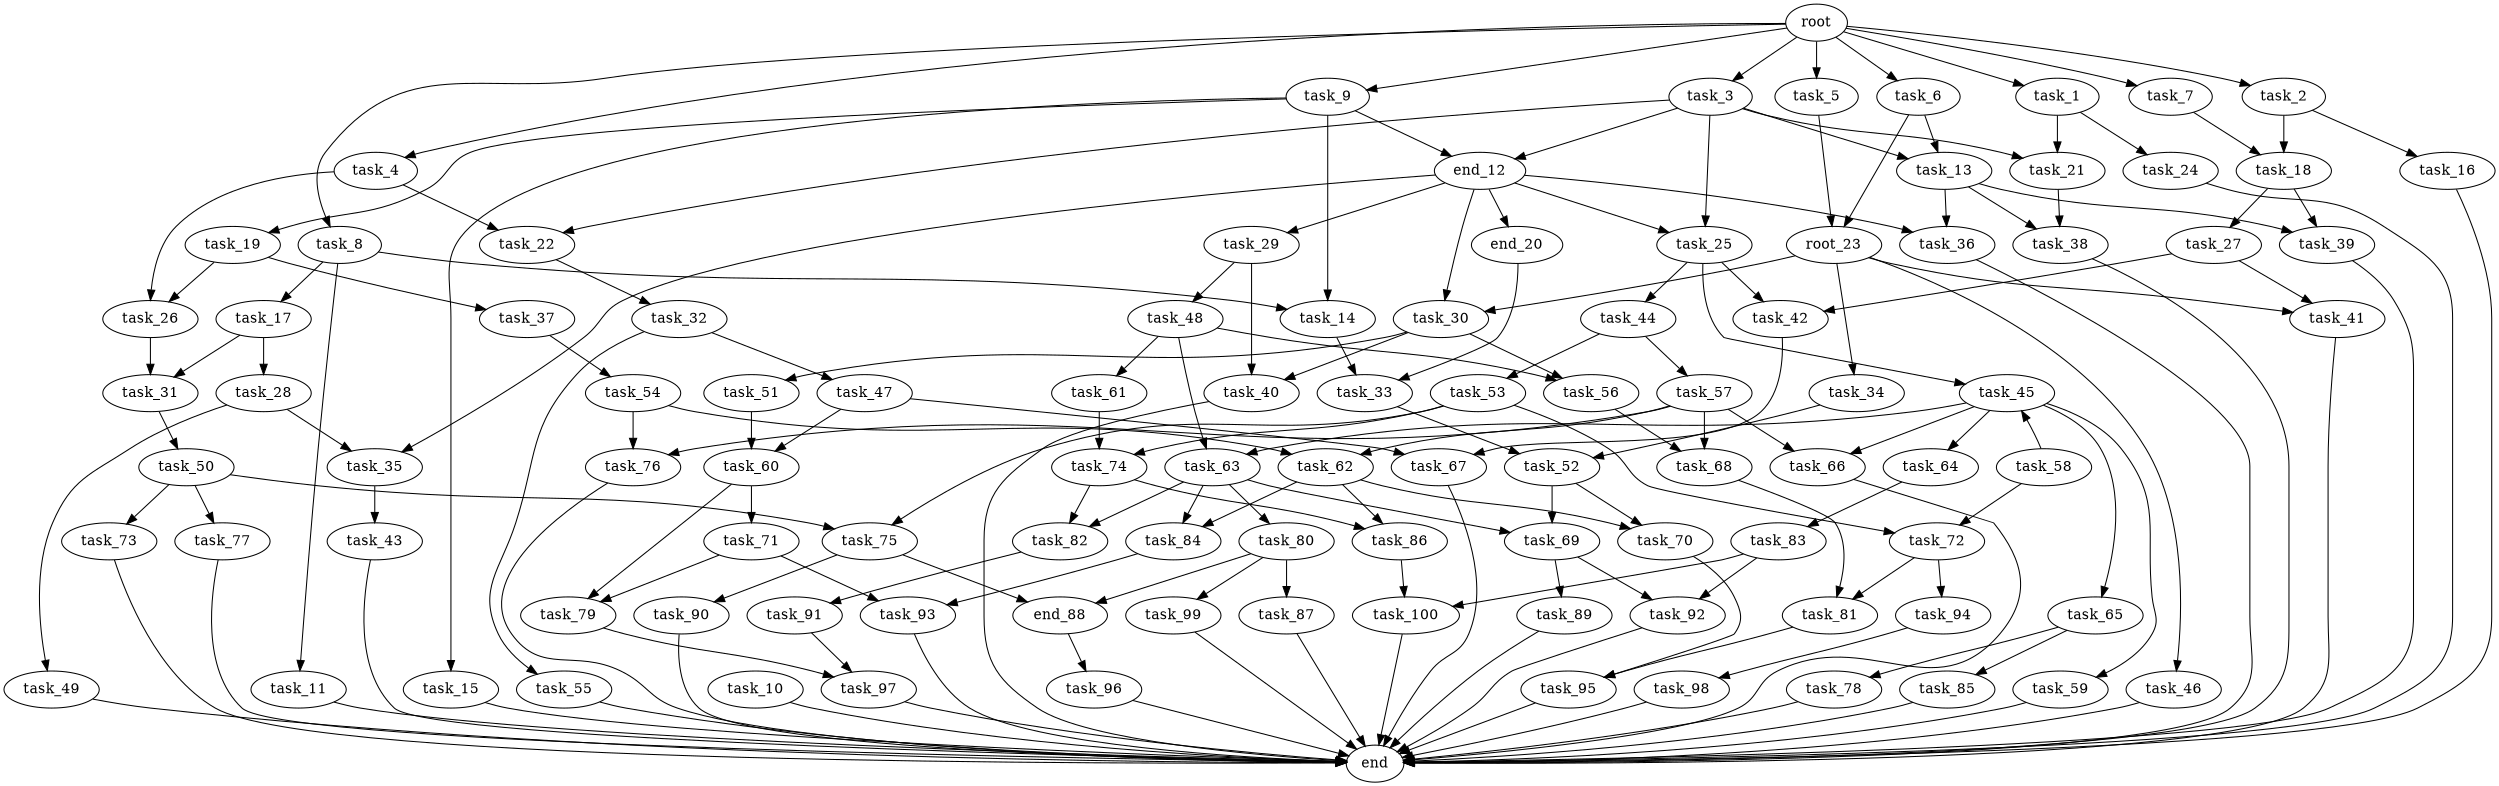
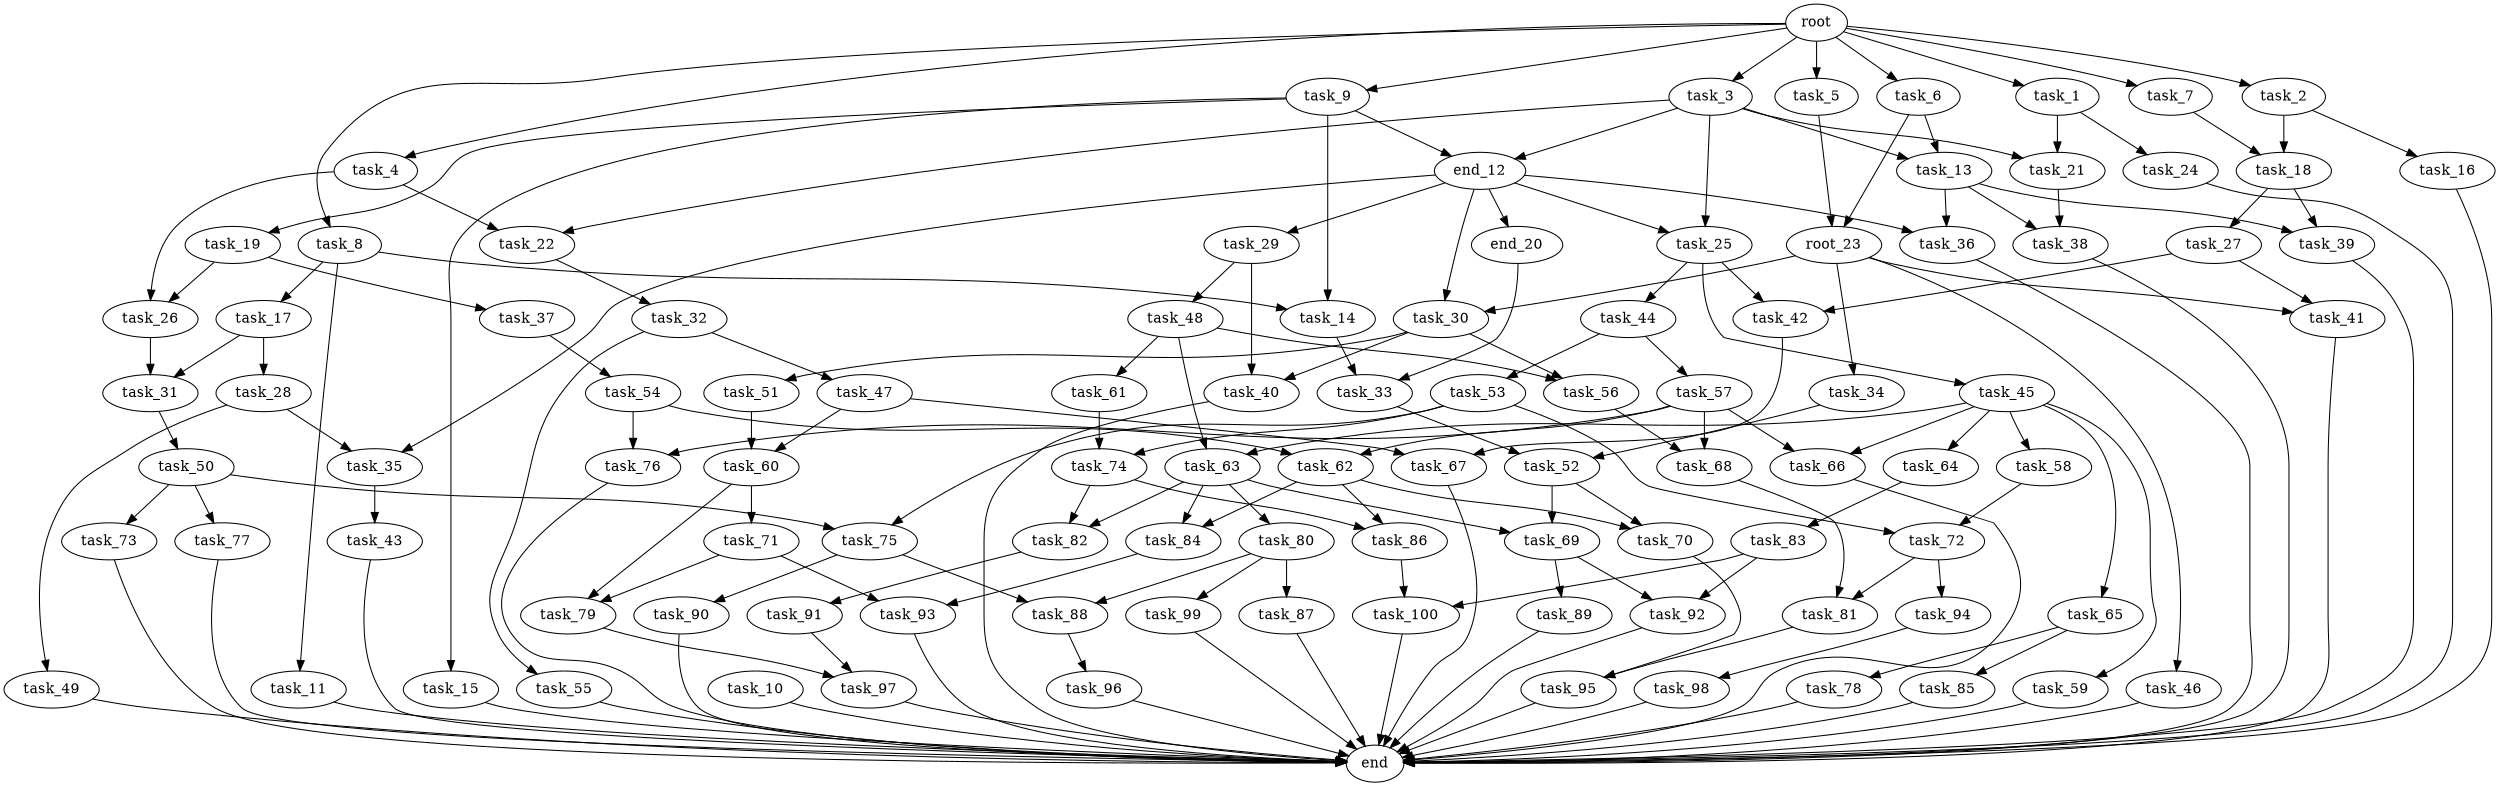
(2034, 434) -> (2017, 426)
(1060, 615) -> (1060, 615)
